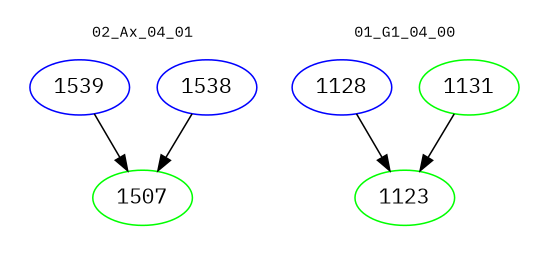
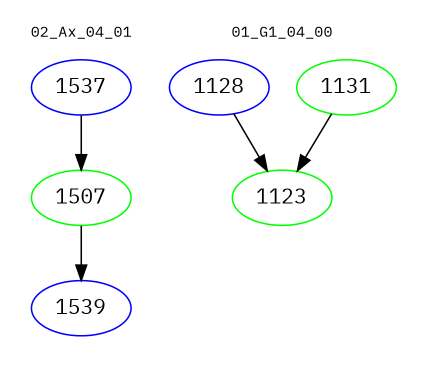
(207, 87) -> (81, 87)
(107, 136) -> (81, 245)
